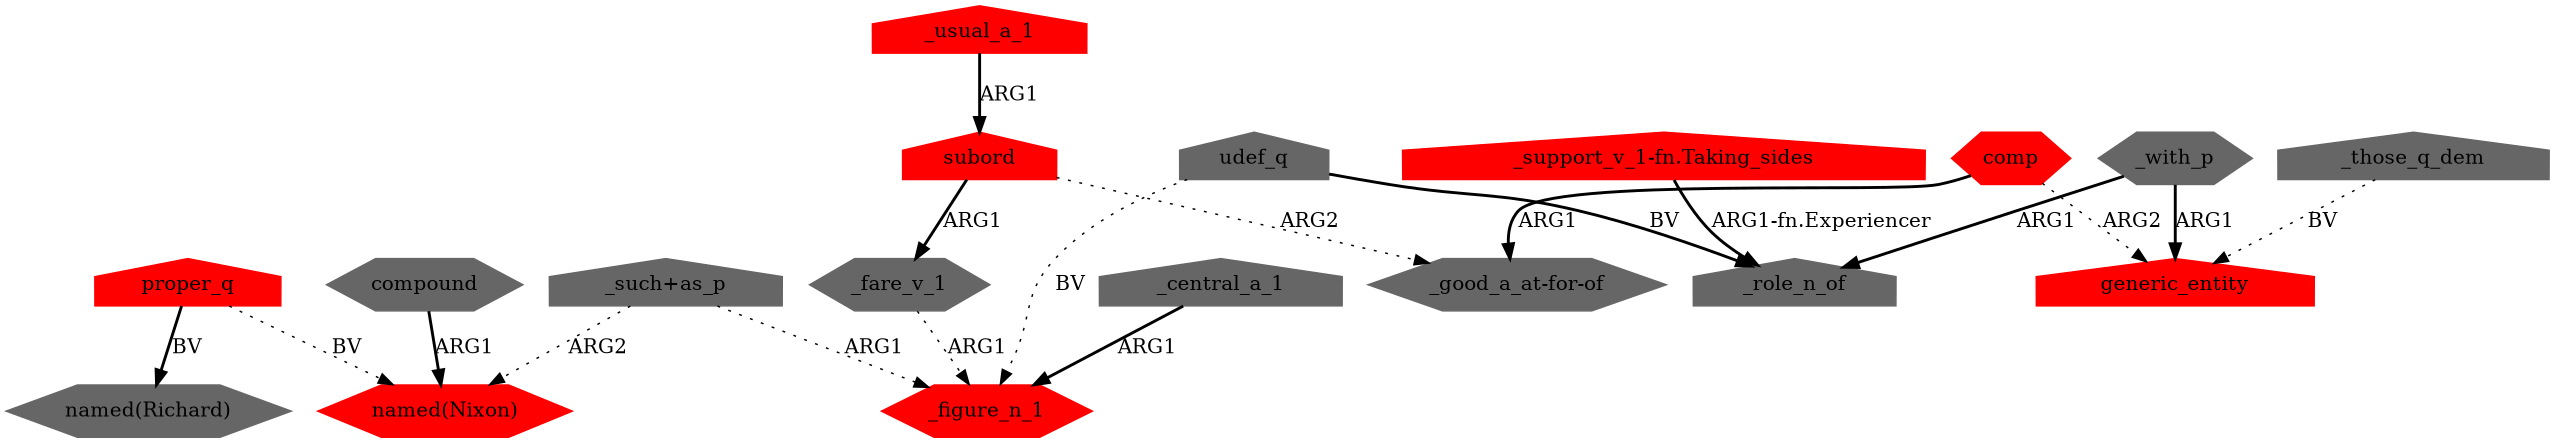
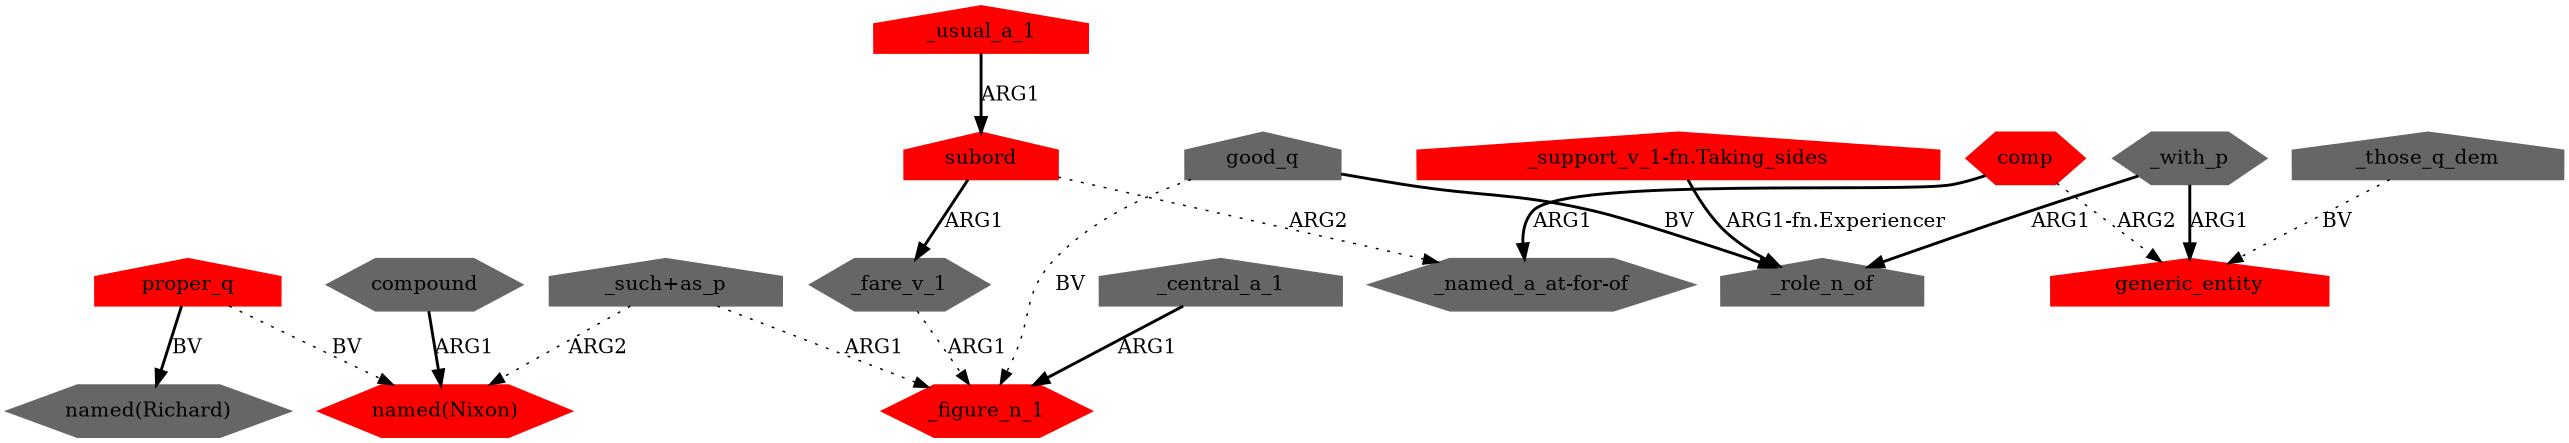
(1254, 158) -> (1263, 158)
(1517, 285) -> (1532, 285)
